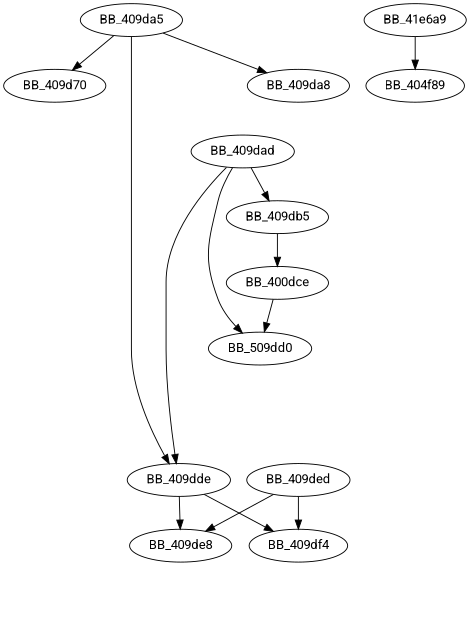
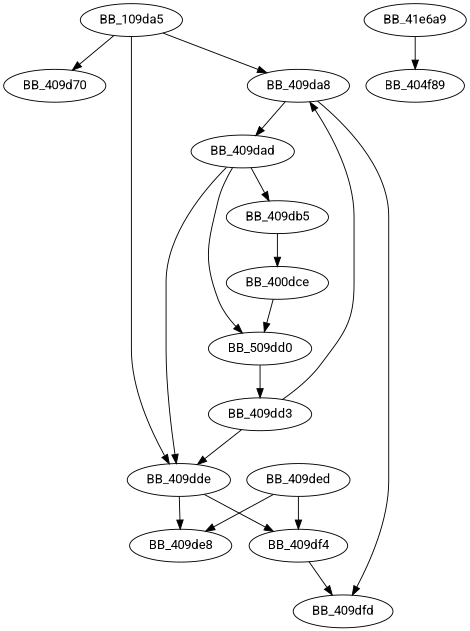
(131, 20) -> (131, 20)
none -> (274, 115)
none -> (260, 414)
none -> (343, 611)
